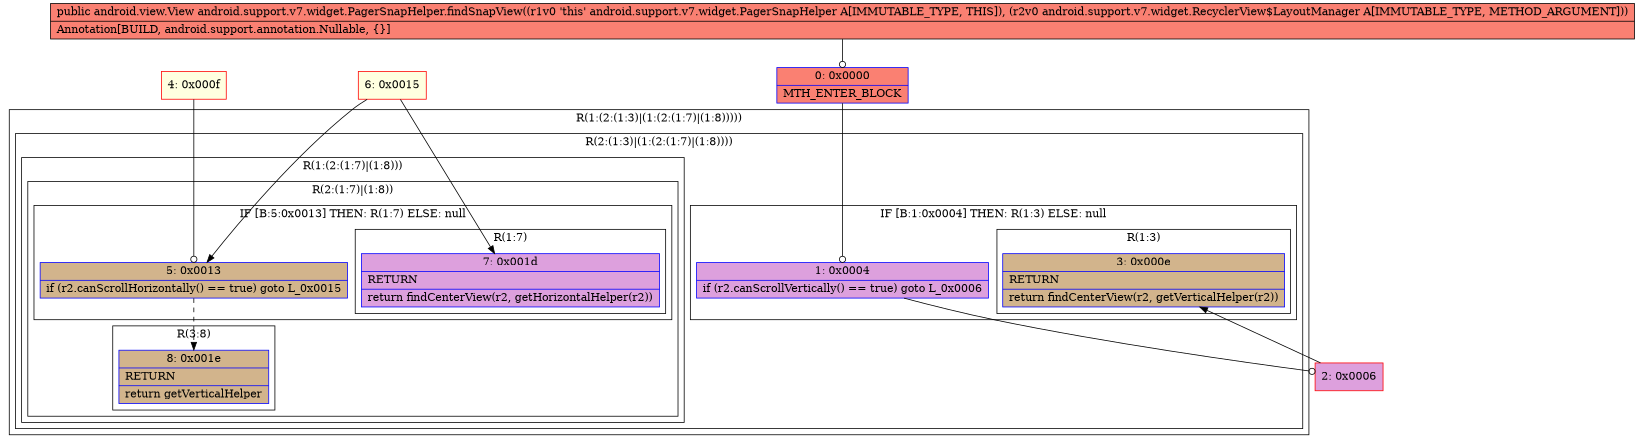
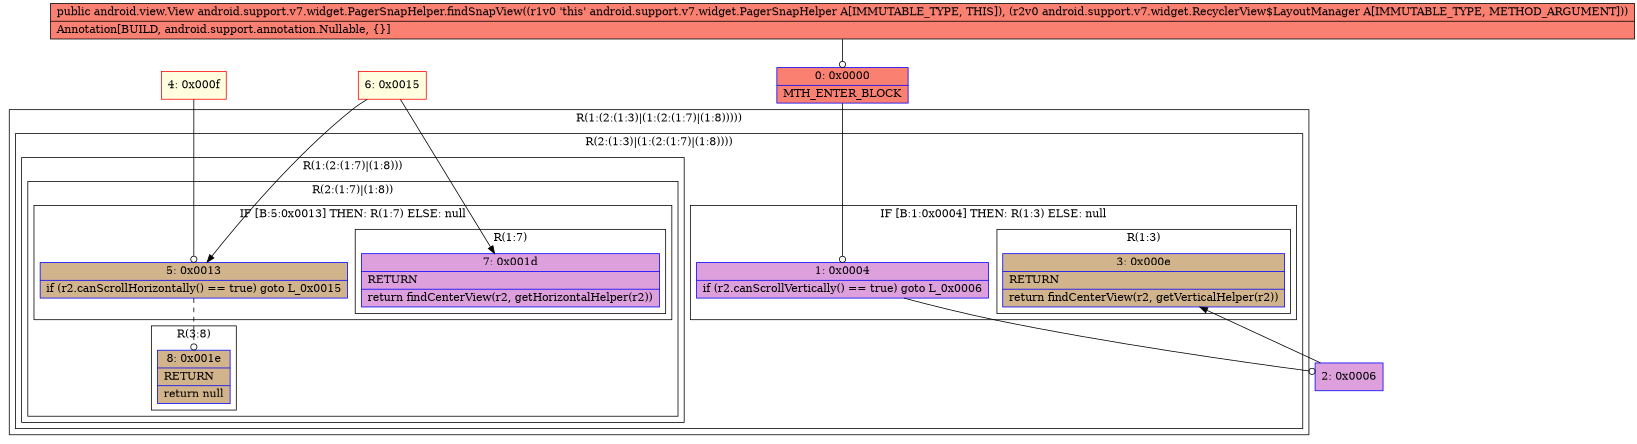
(194, 315) -> (194, 314)
(1349, 377) -> (1349, 377)
(194, 394) -> (194, 394)
